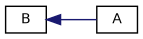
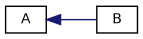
(79, 20) -> (79, 20)
